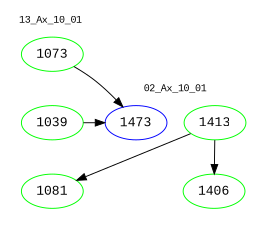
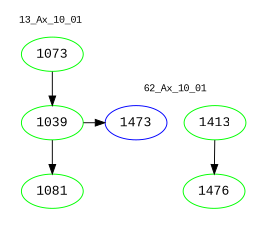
(104, 89) -> (52, 84)
(176, 89) -> (176, 89)
(138, 155) -> (52, 152)
(214, 191) -> (214, 191)
